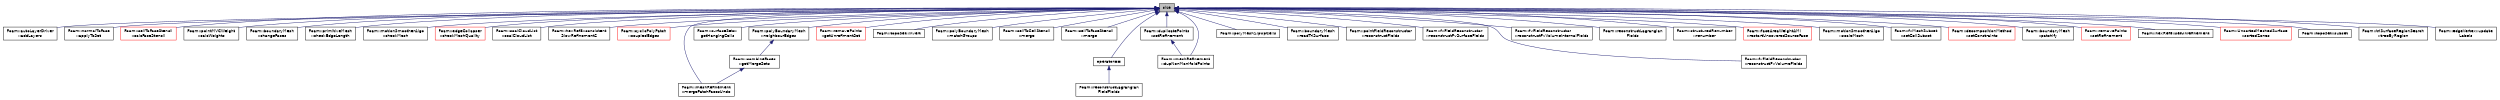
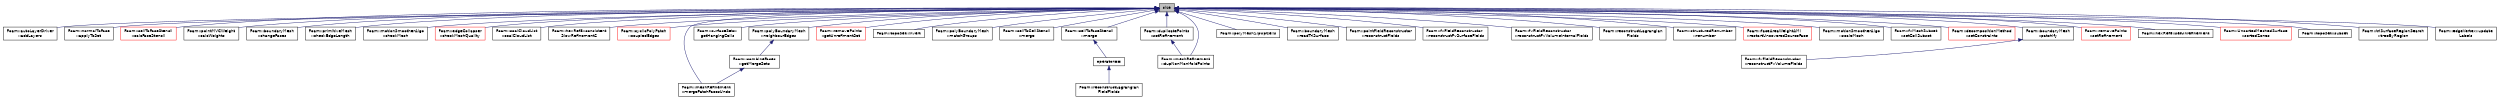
(1131, 33) -> (1101, 51)
(1502, 36) -> (1913, 52)
